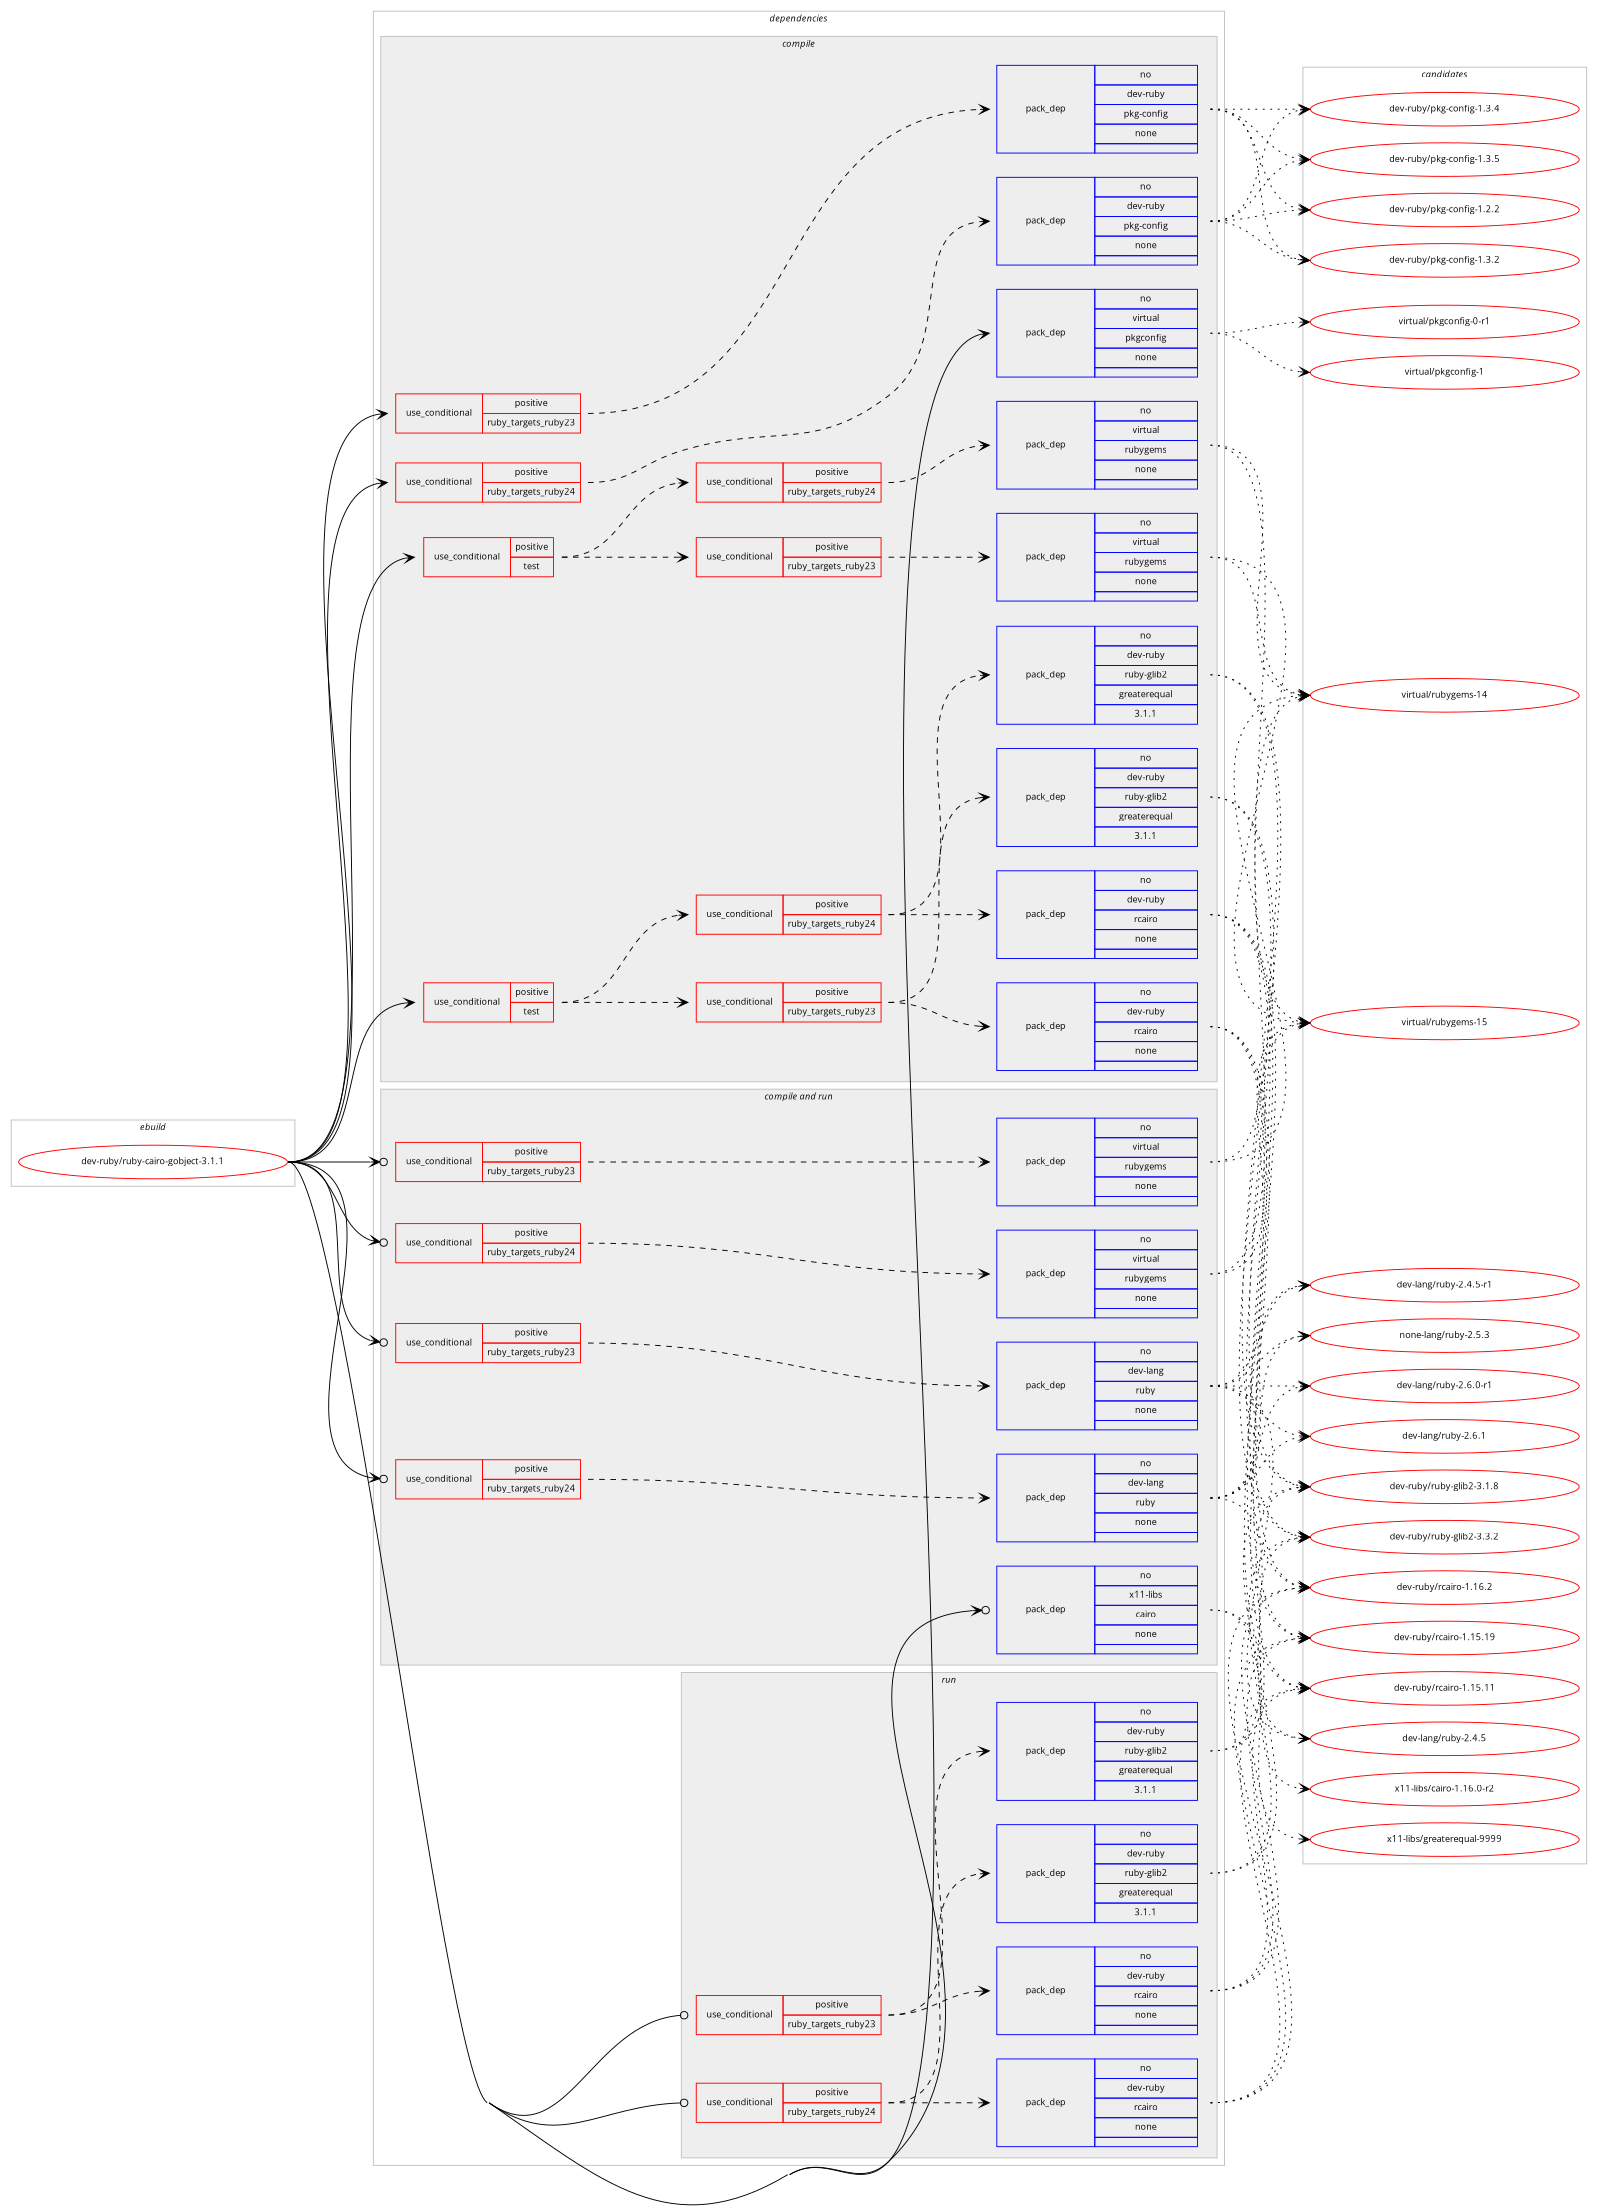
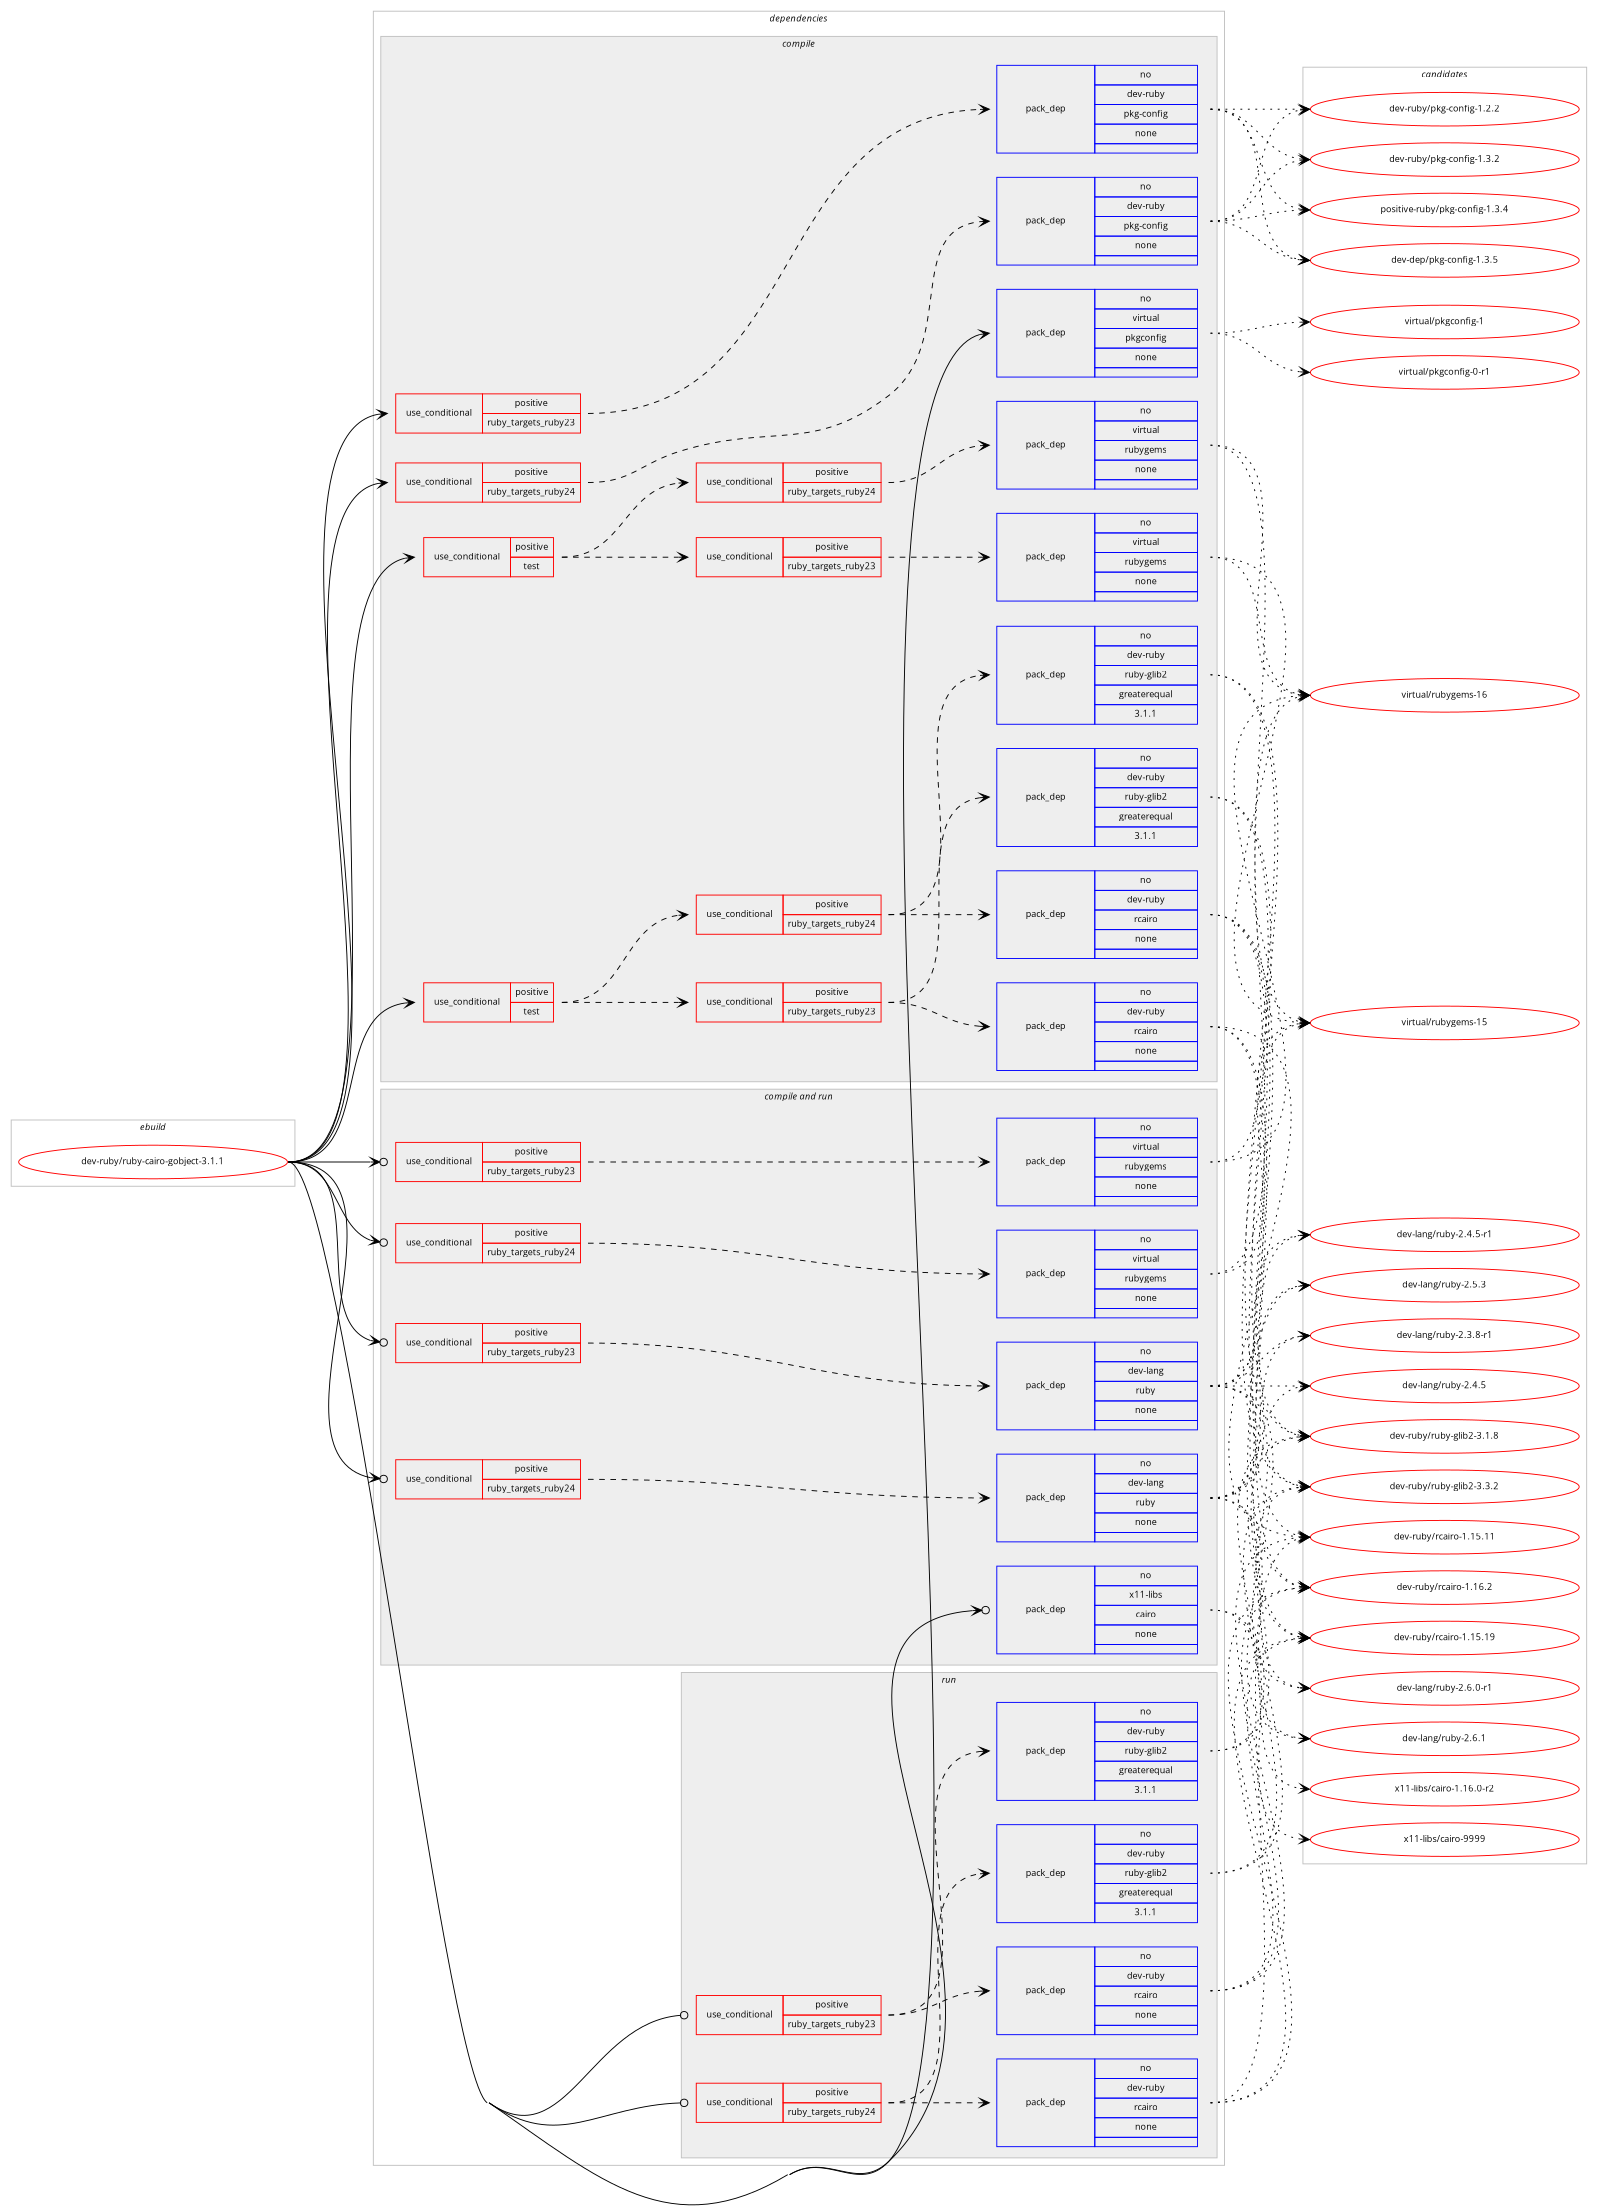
(1445, 109) -> (1445, 210)
(1445, 160) -> (1445, 260)
(1445, 695) -> (1445, 695)
none -> (1445, 1336)
(1445, 1336) -> (1445, 1285)
(1445, 1840) -> (1445, 1840)
